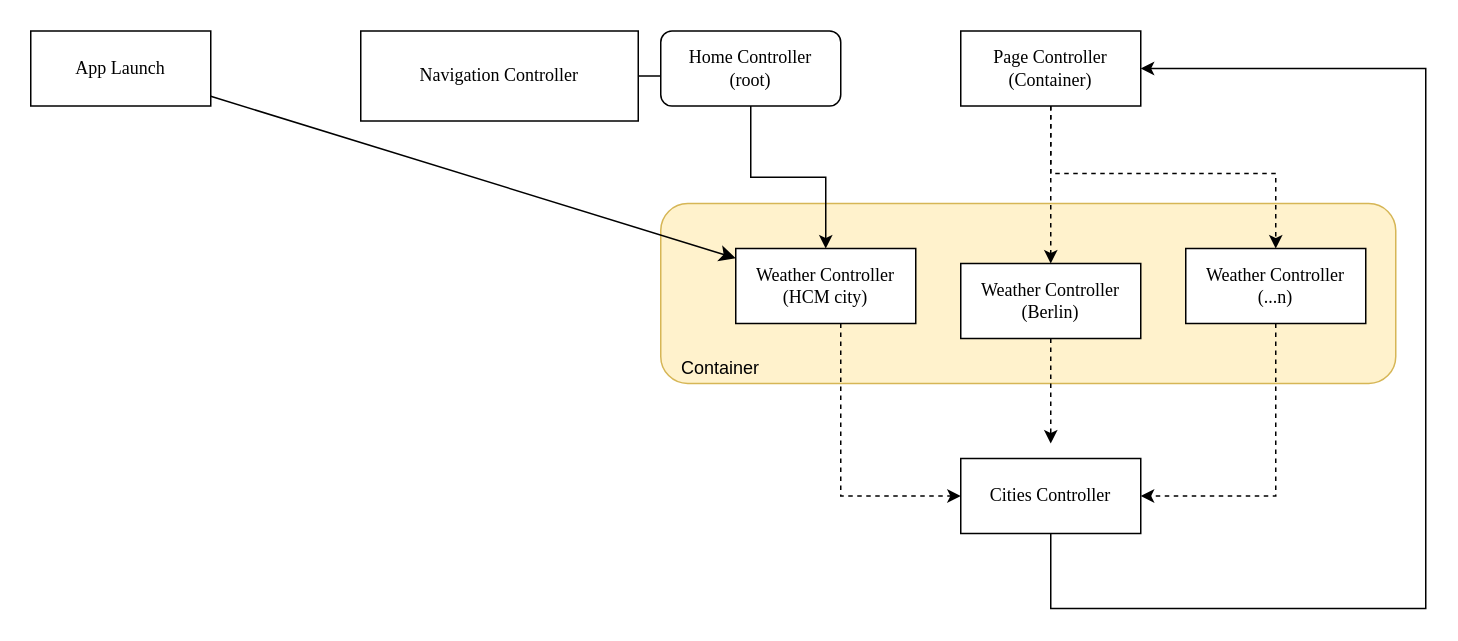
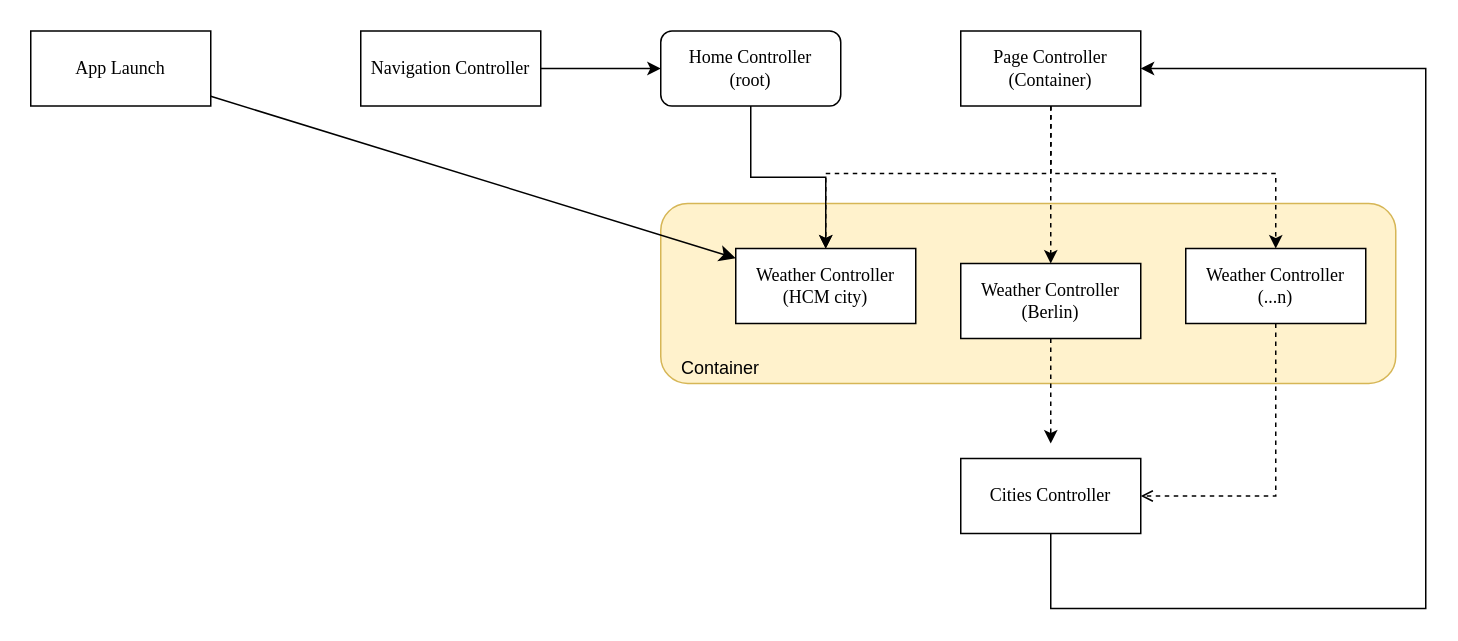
(500, 76) -> (451, 68)
none -> (936, 173)
(841, 465) -> none
(1152, 496) -> (1149, 496)
